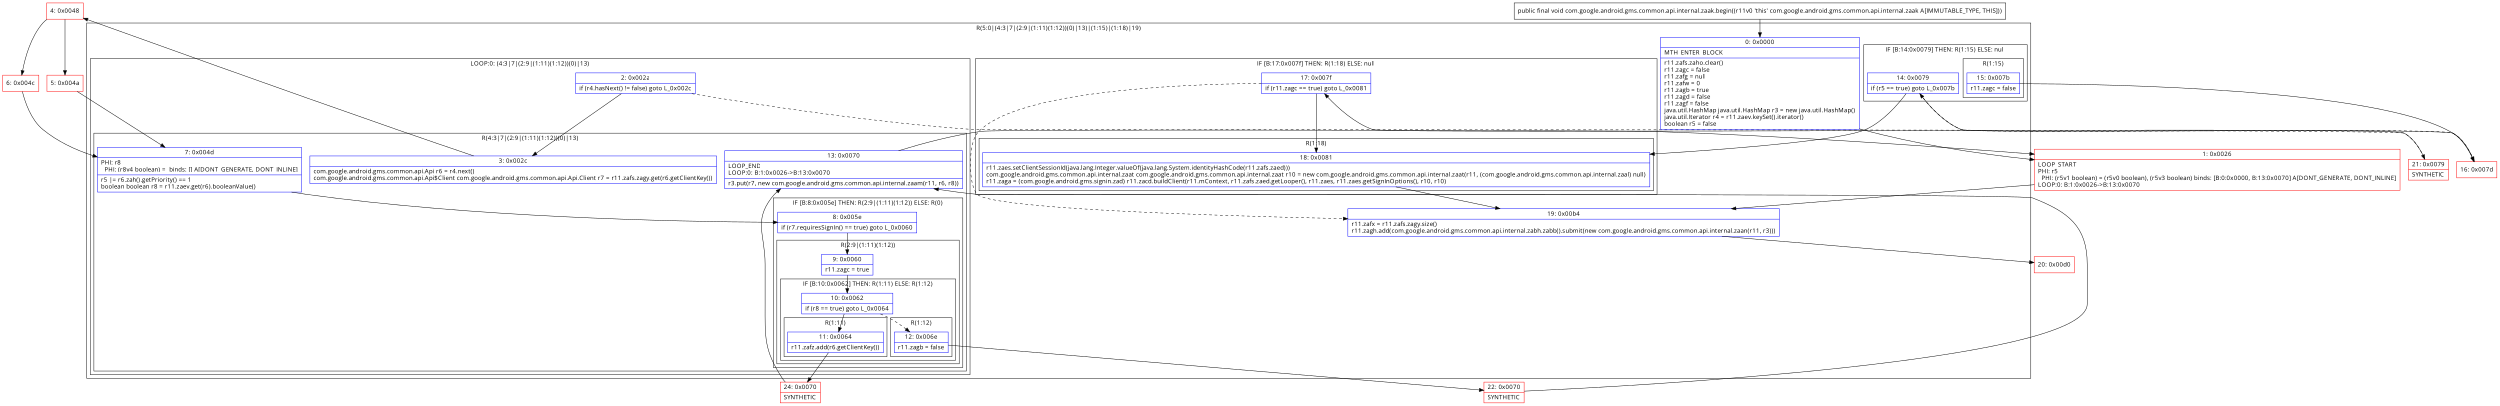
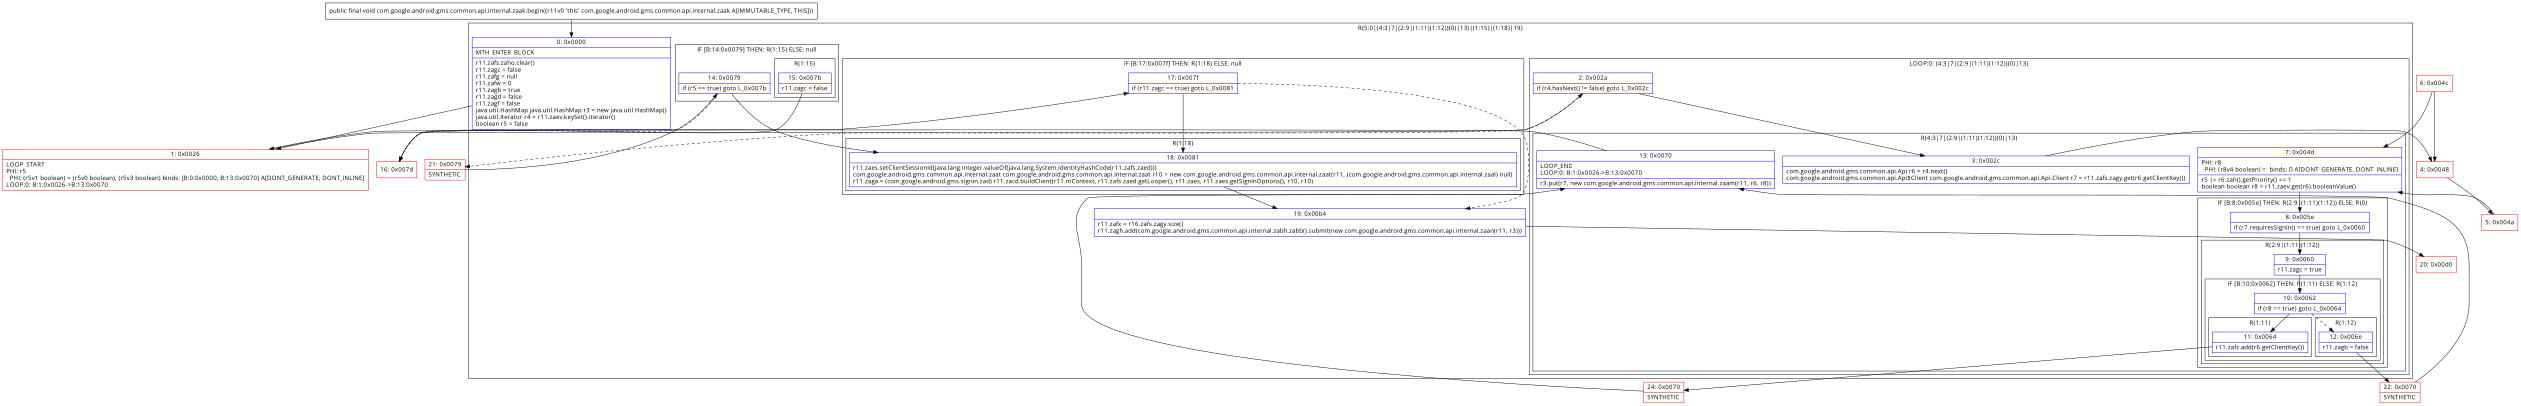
(31, 43) -> (2435, 124)
(1863, 198) -> (930, 133)
(1394, 224) -> (1141, 224)
